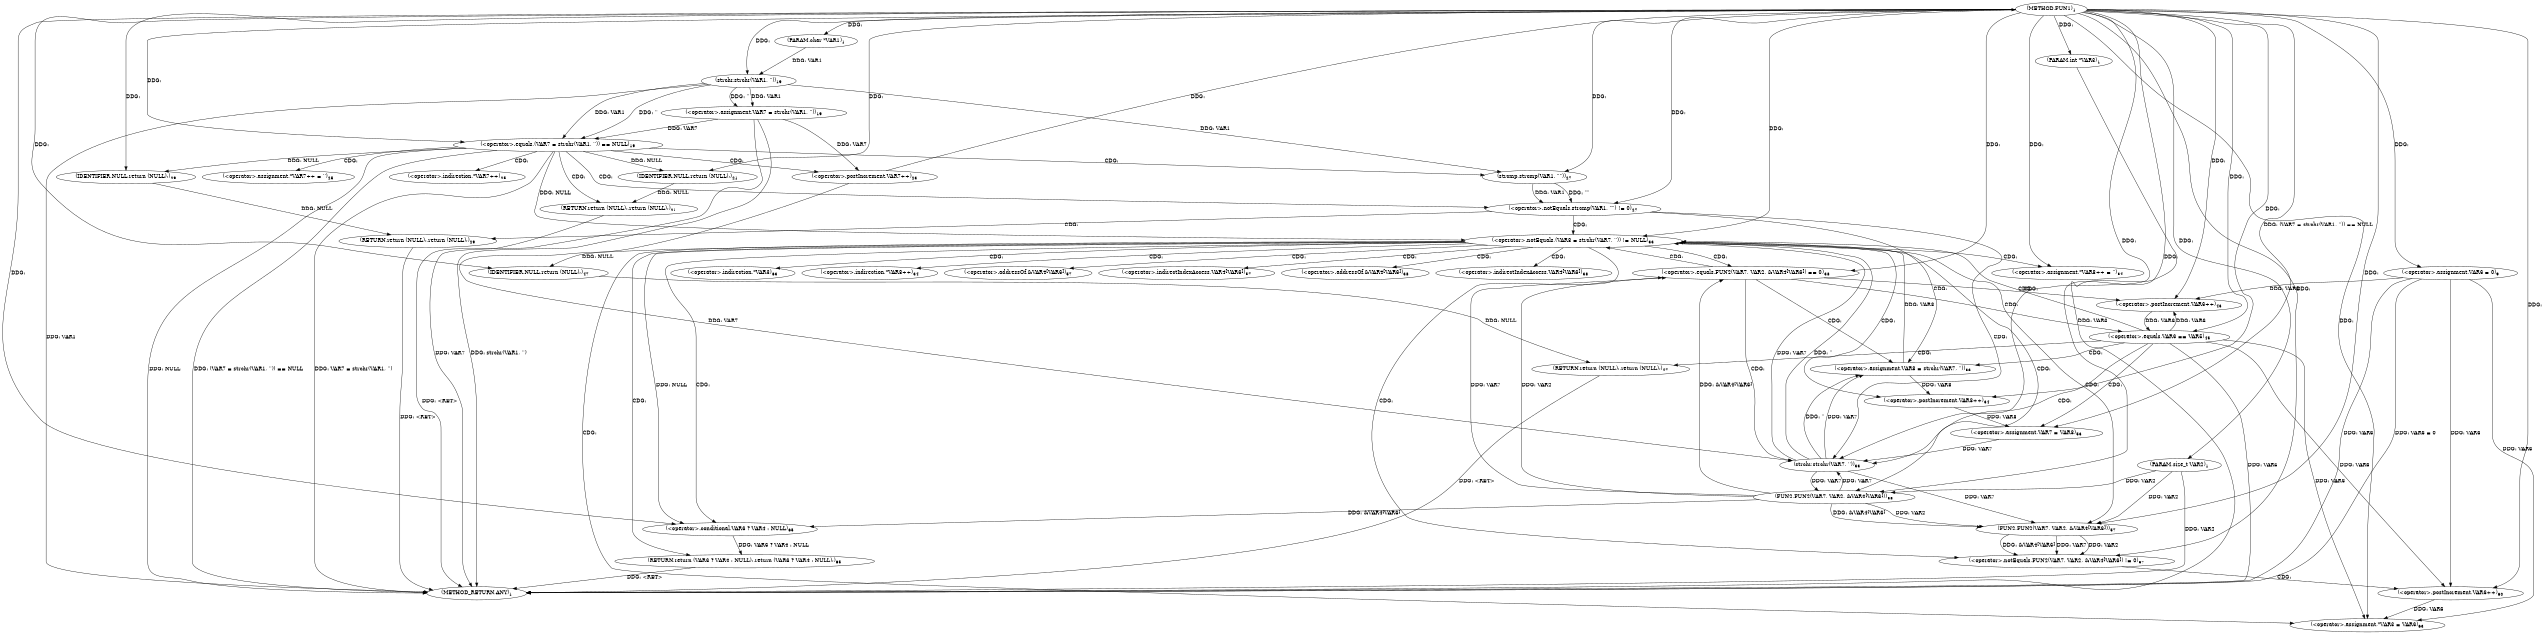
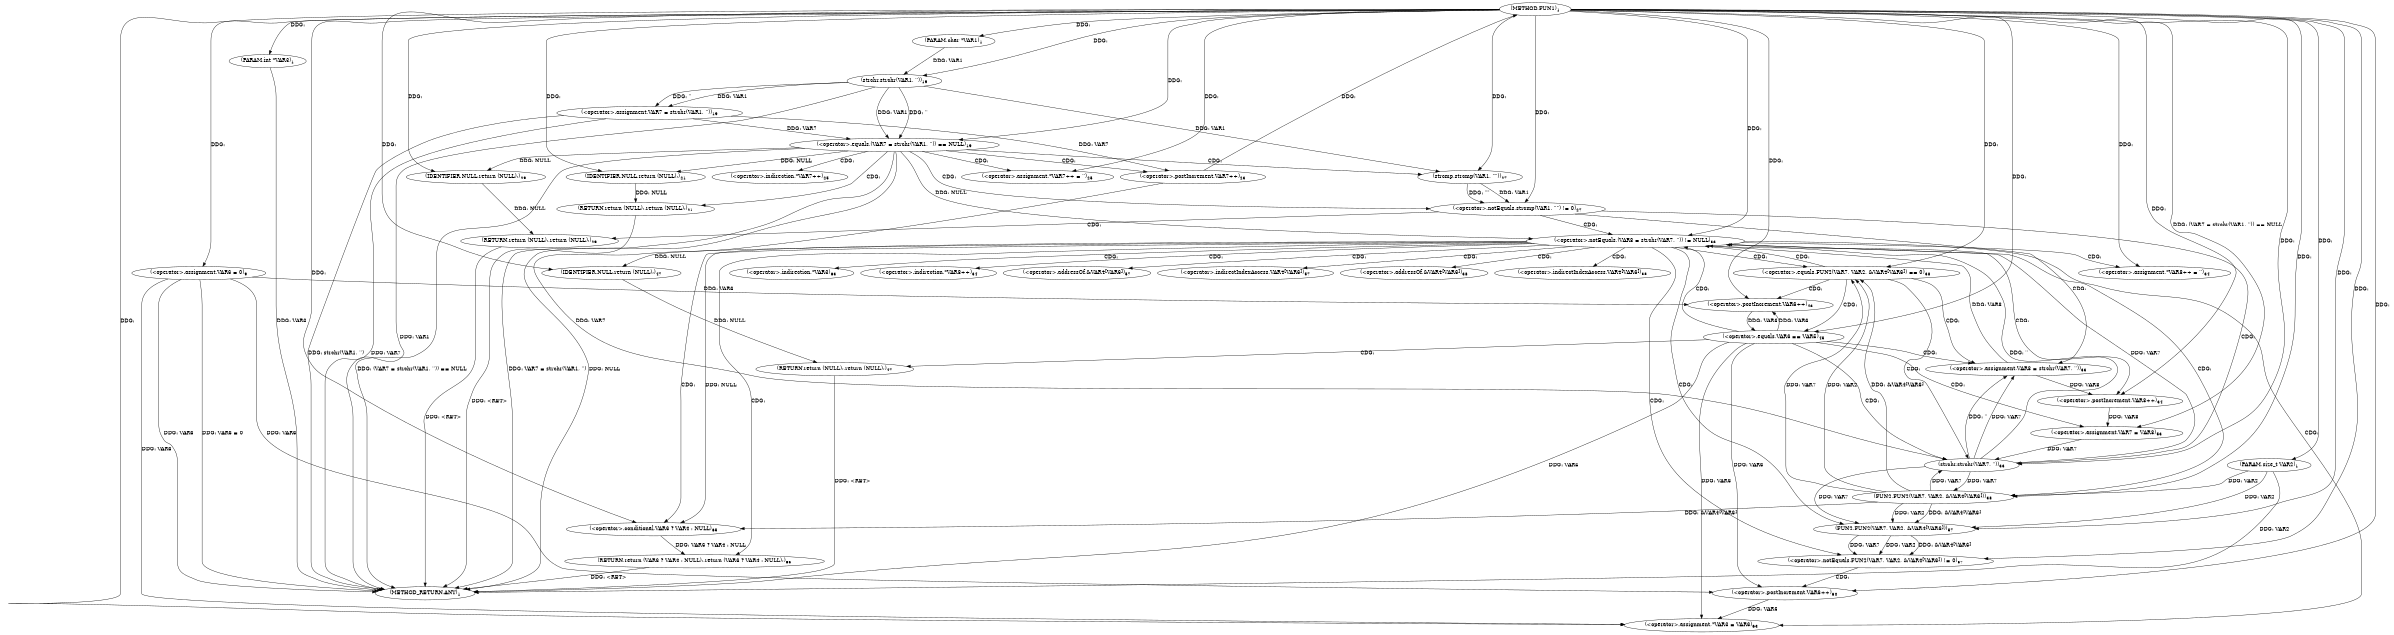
none -> (1238, 24)
